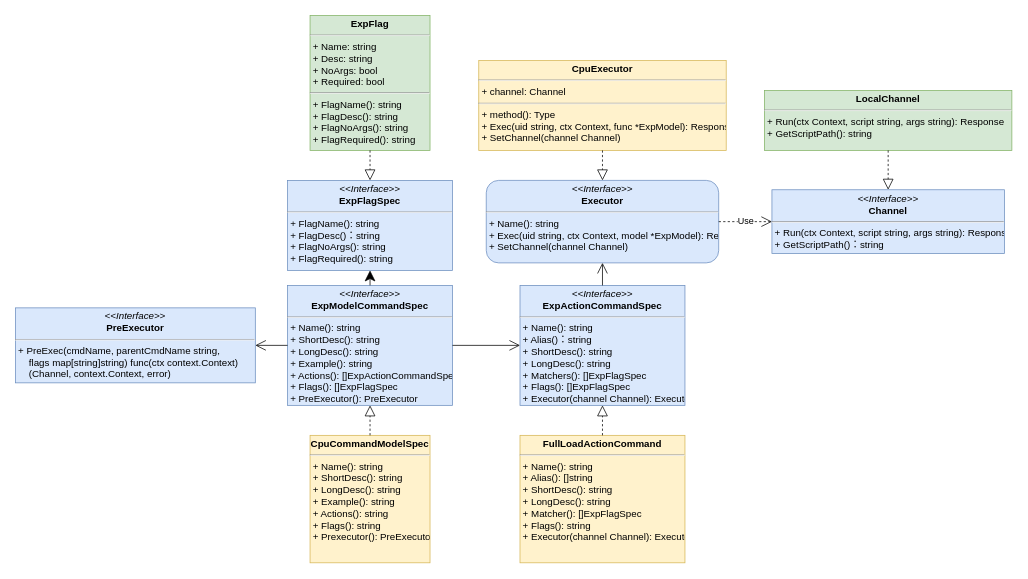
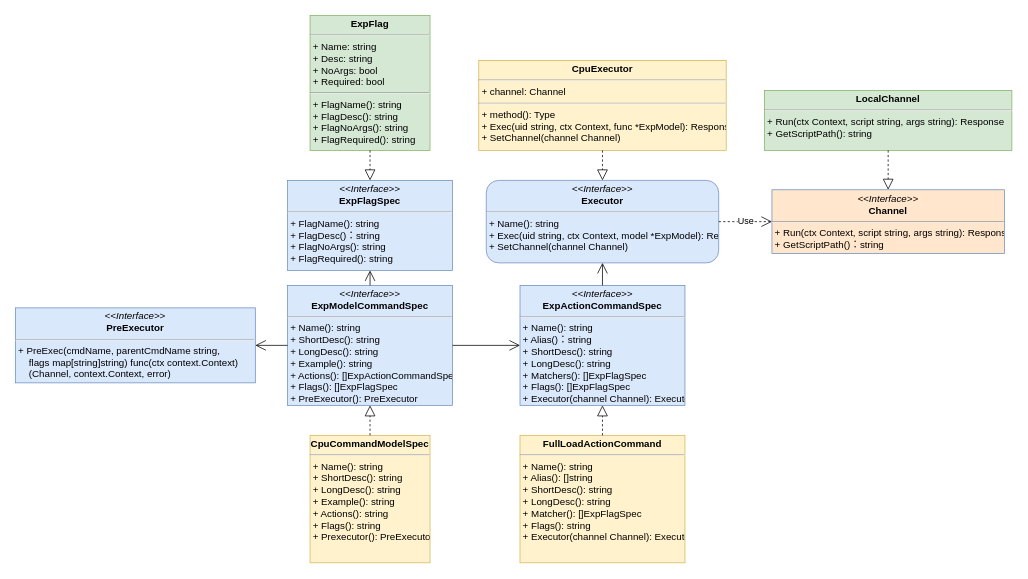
(888, 222) -> (888, 222)
(370, 280) -> (370, 277)
